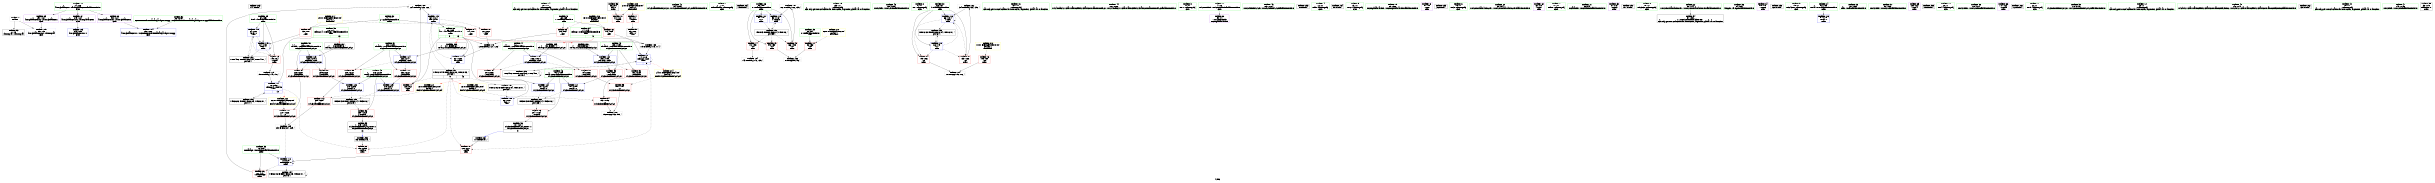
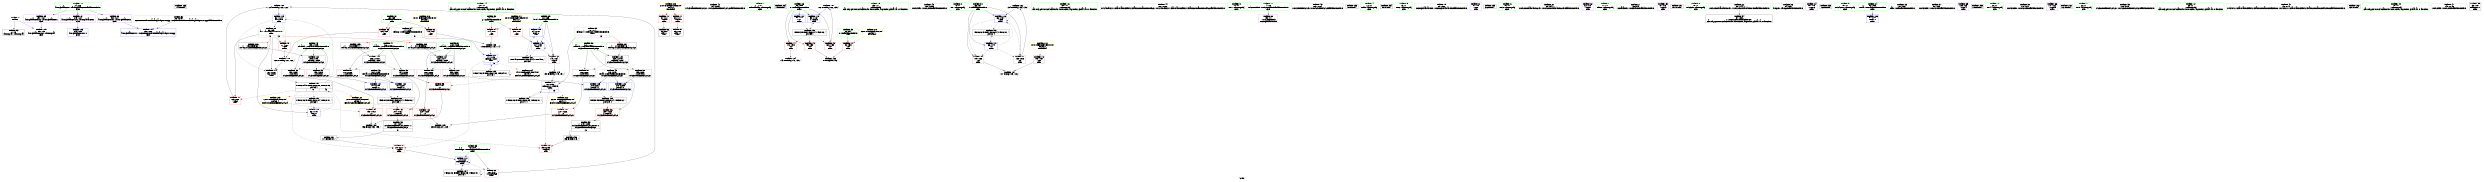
(615, 12) -> (664, 25)
(472, 41) -> (278, 39)
(285, 143) -> (463, 168)
